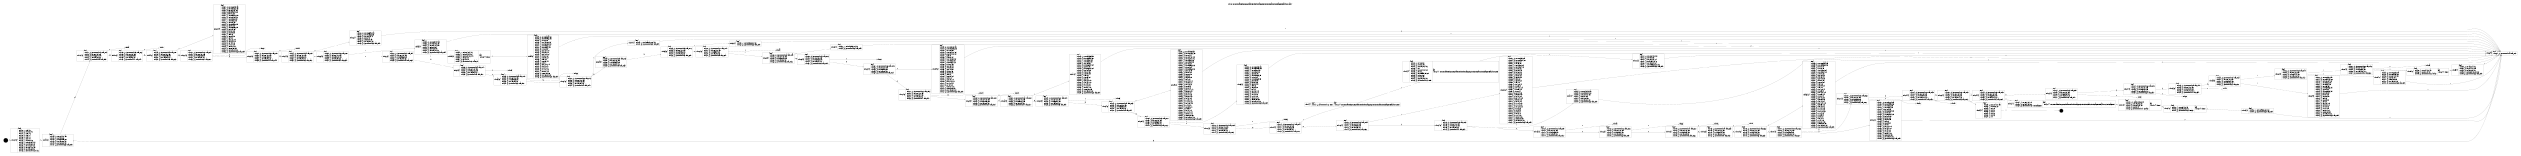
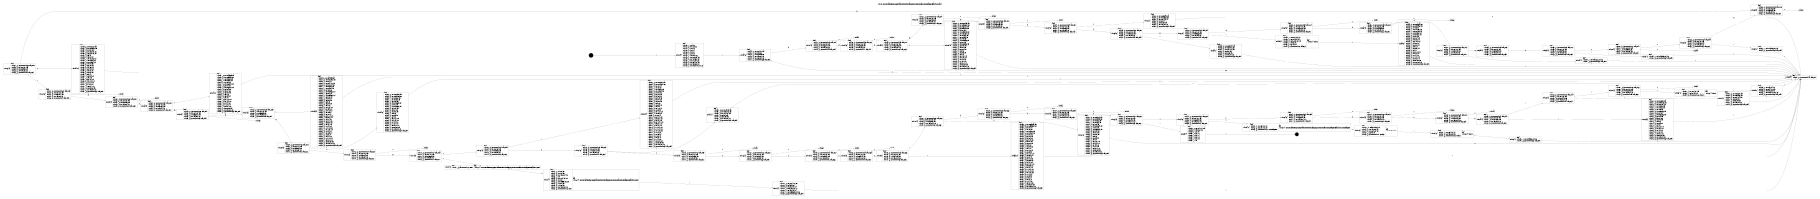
(846, 64) -> (869, 12)
